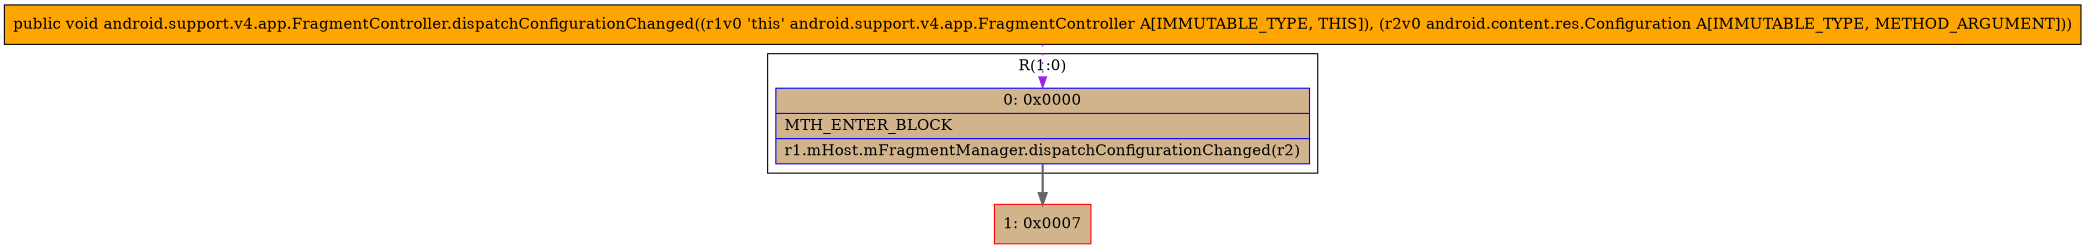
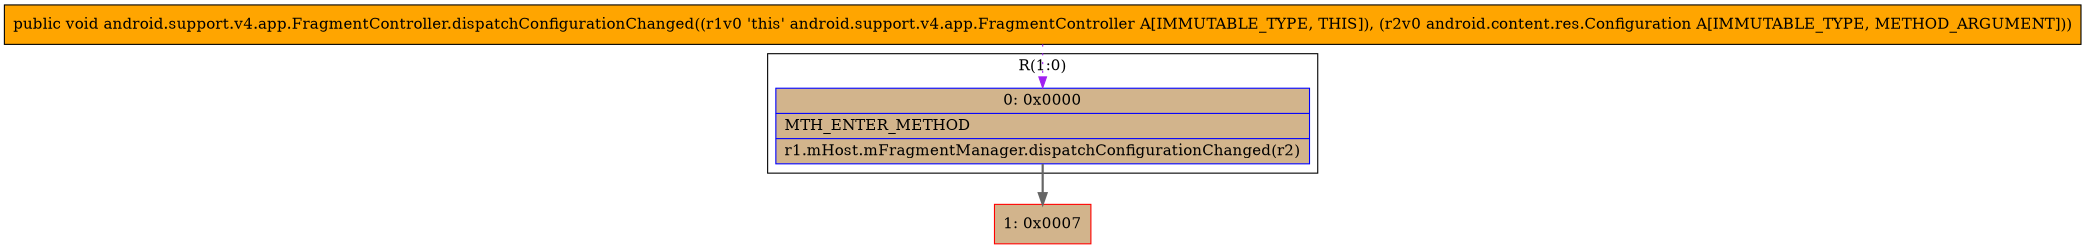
(869, 125) -> (878, 125)
